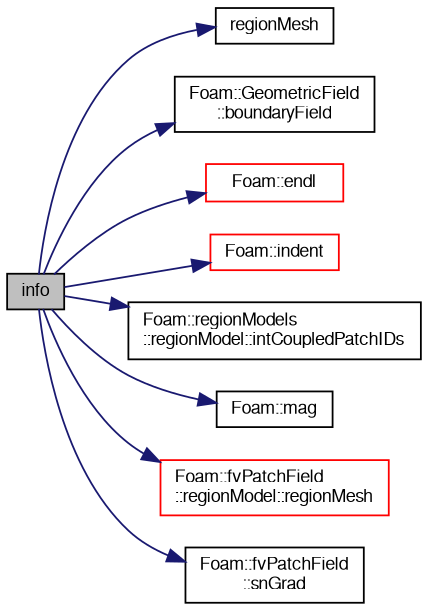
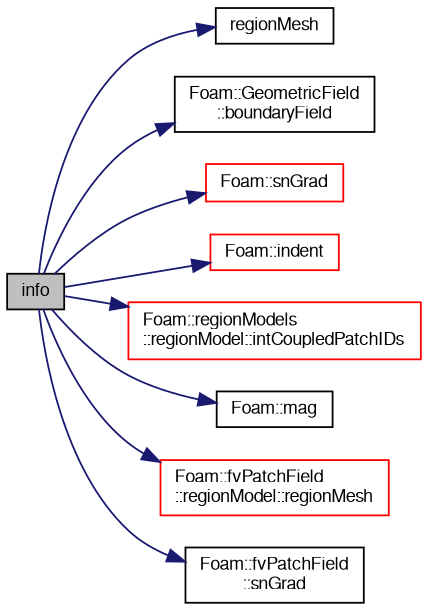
(275, 183) -> (275, 183)
(275, 331) -> (275, 331)
